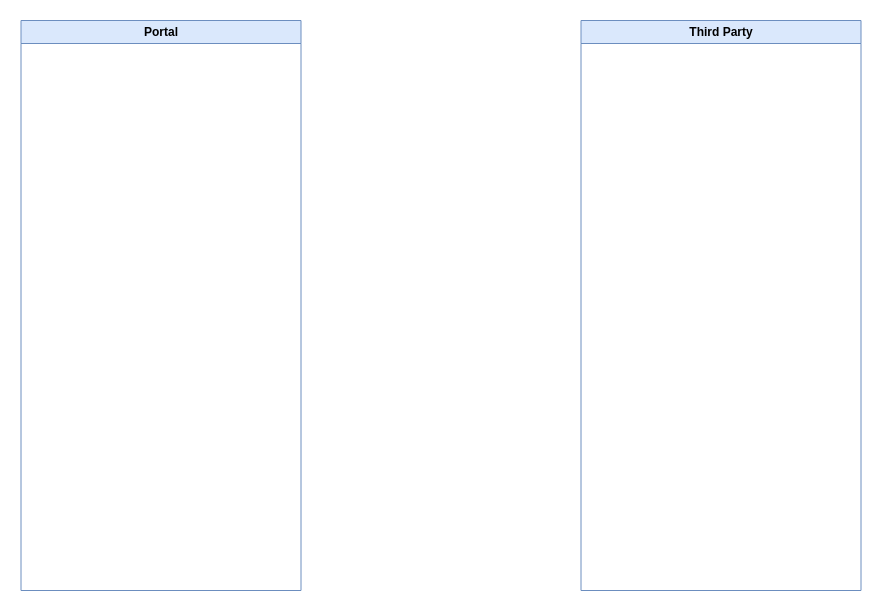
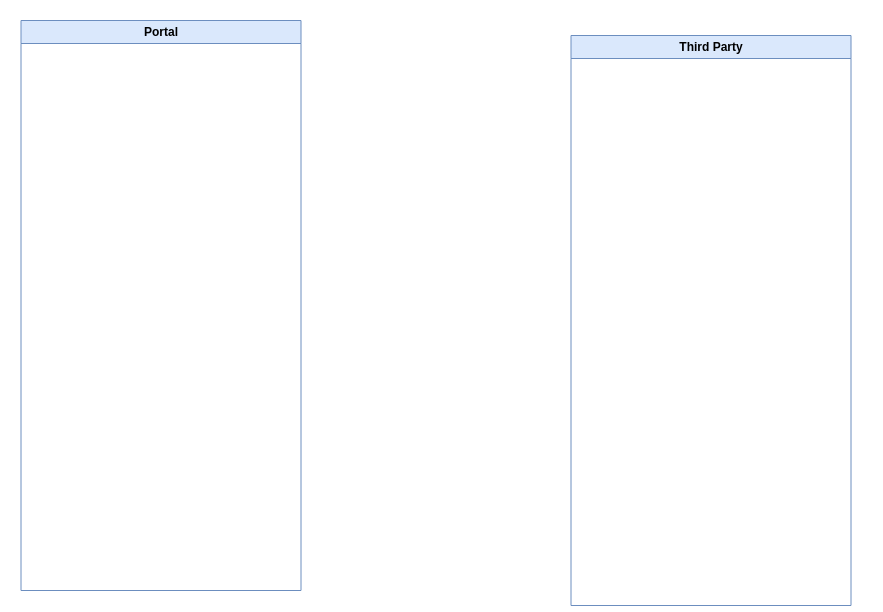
(721, 306) -> (711, 321)
